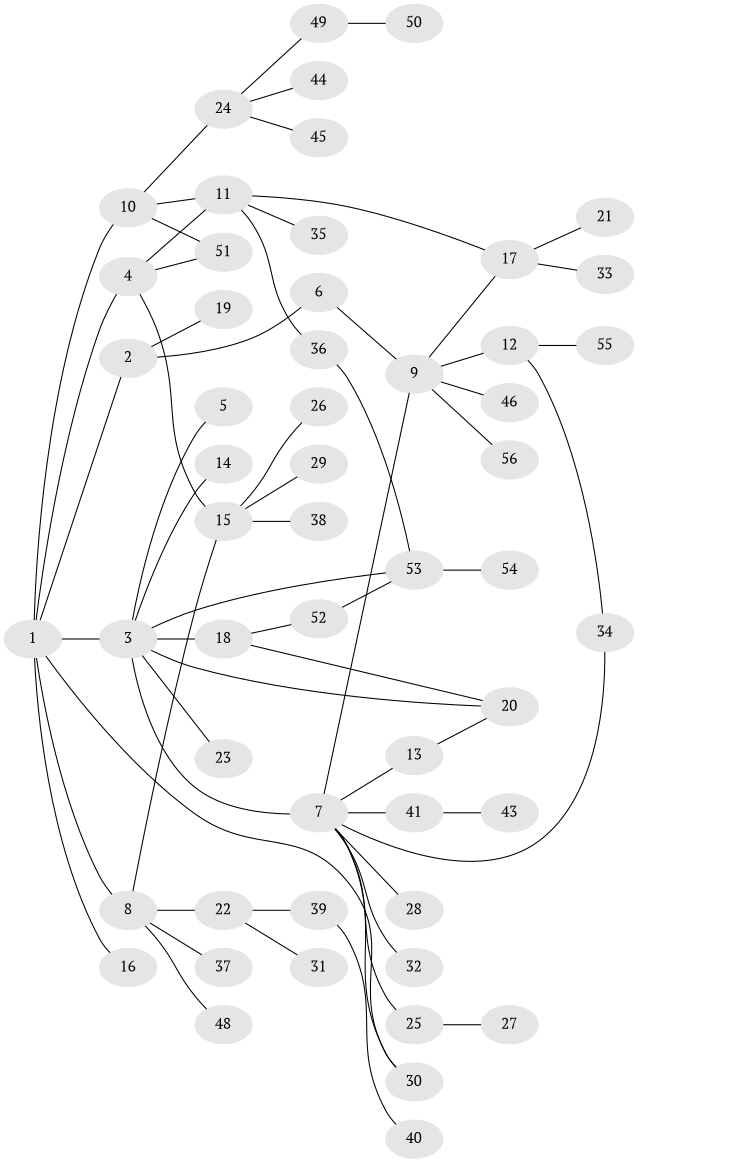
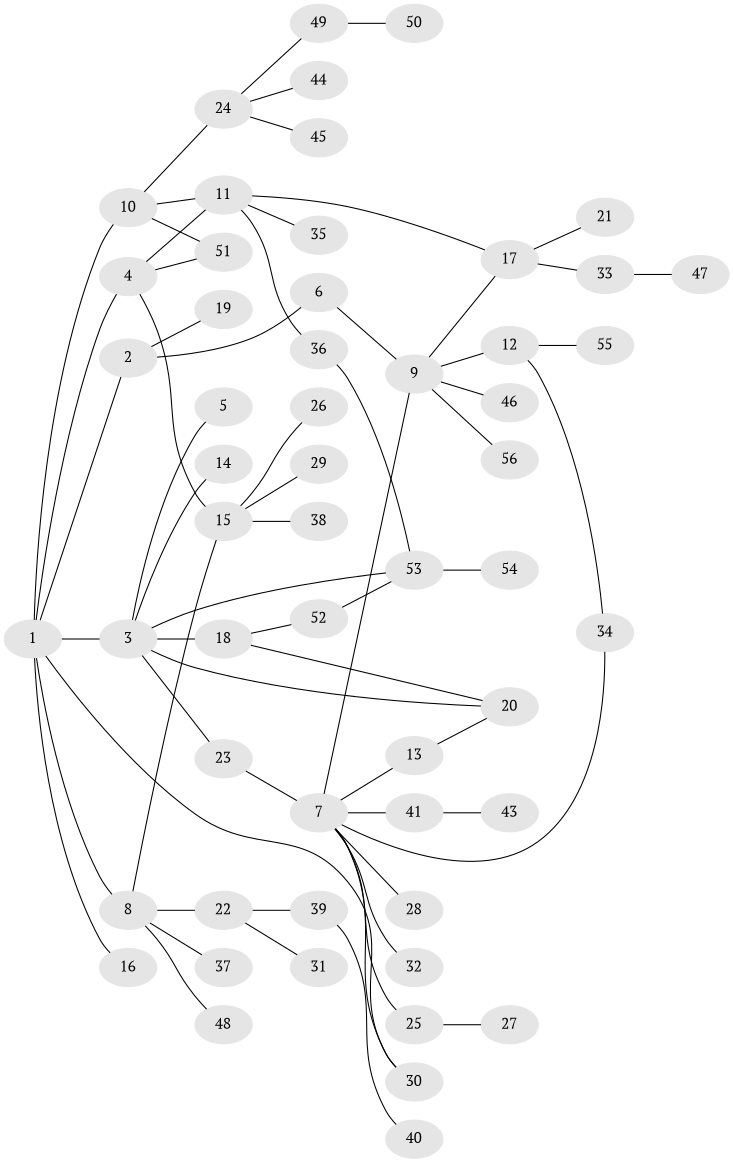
none -> (700, 274)
(179, 771) -> (271, 786)
